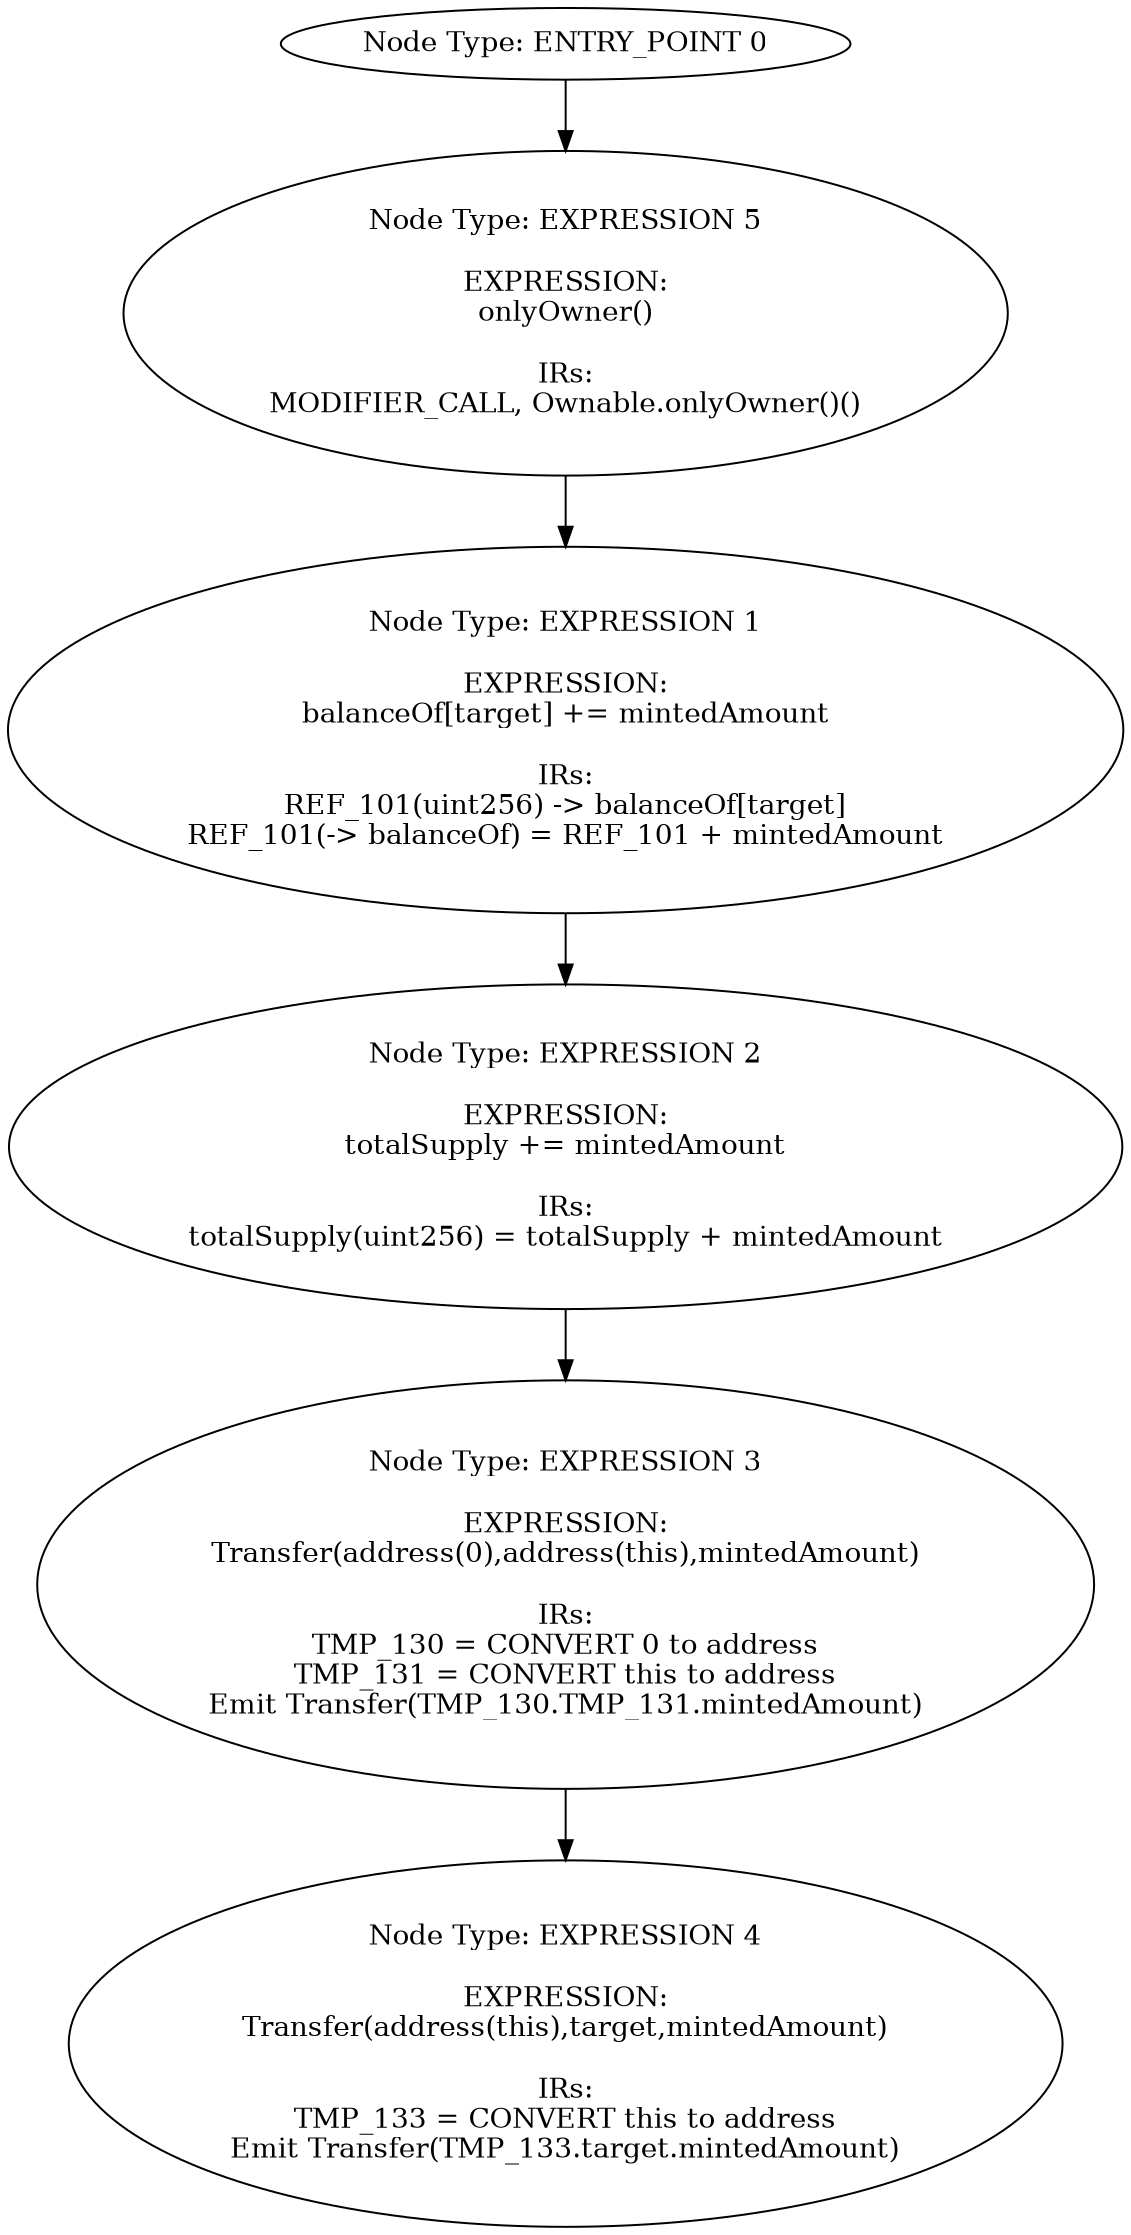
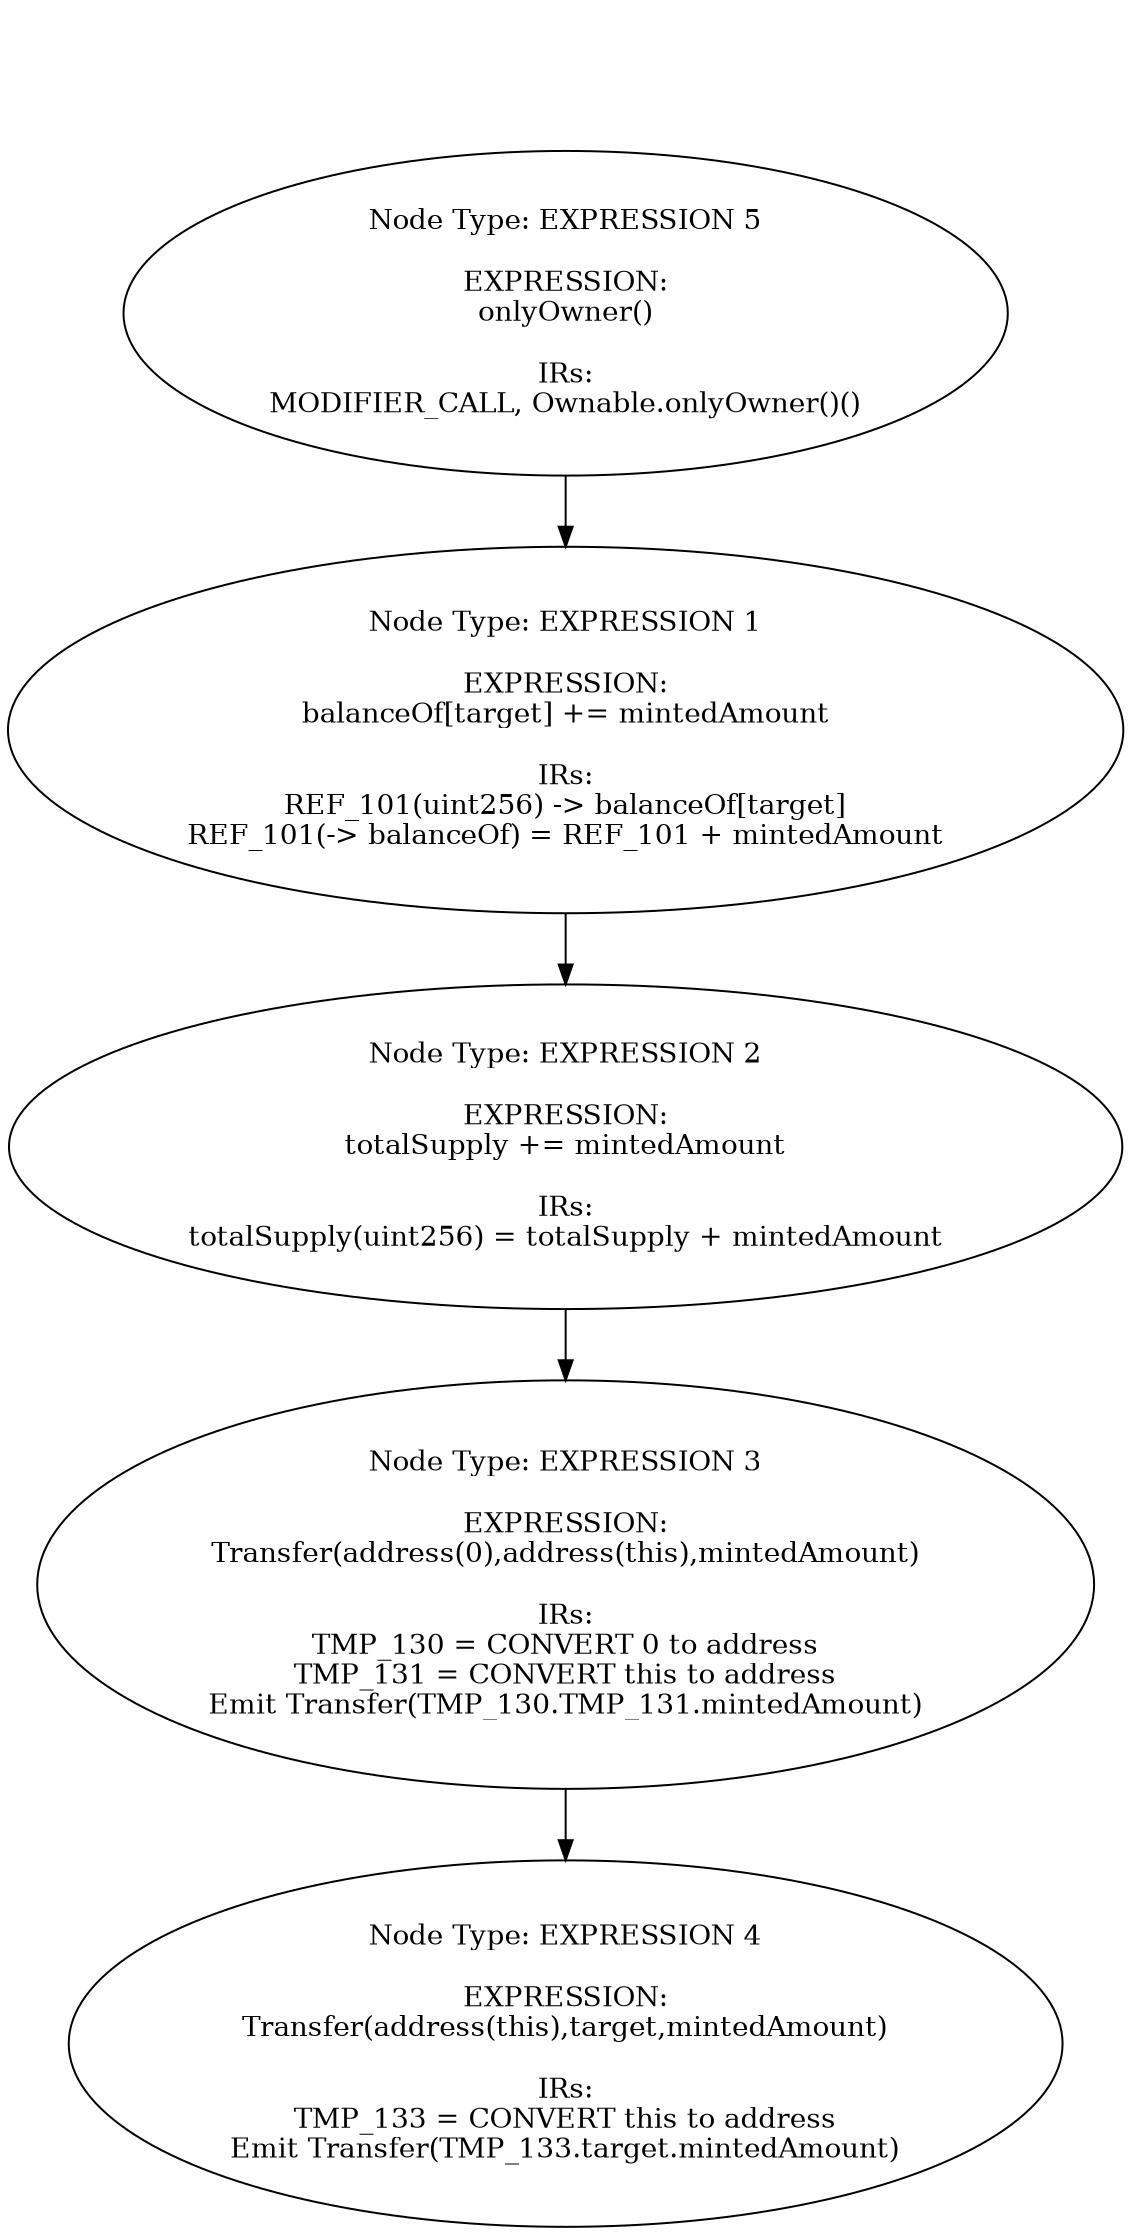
(566, 44) -> none
